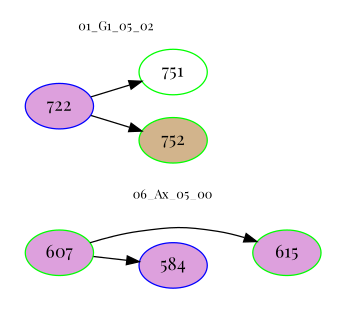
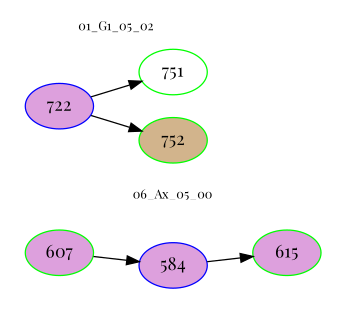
(167, 228) -> (224, 260)
